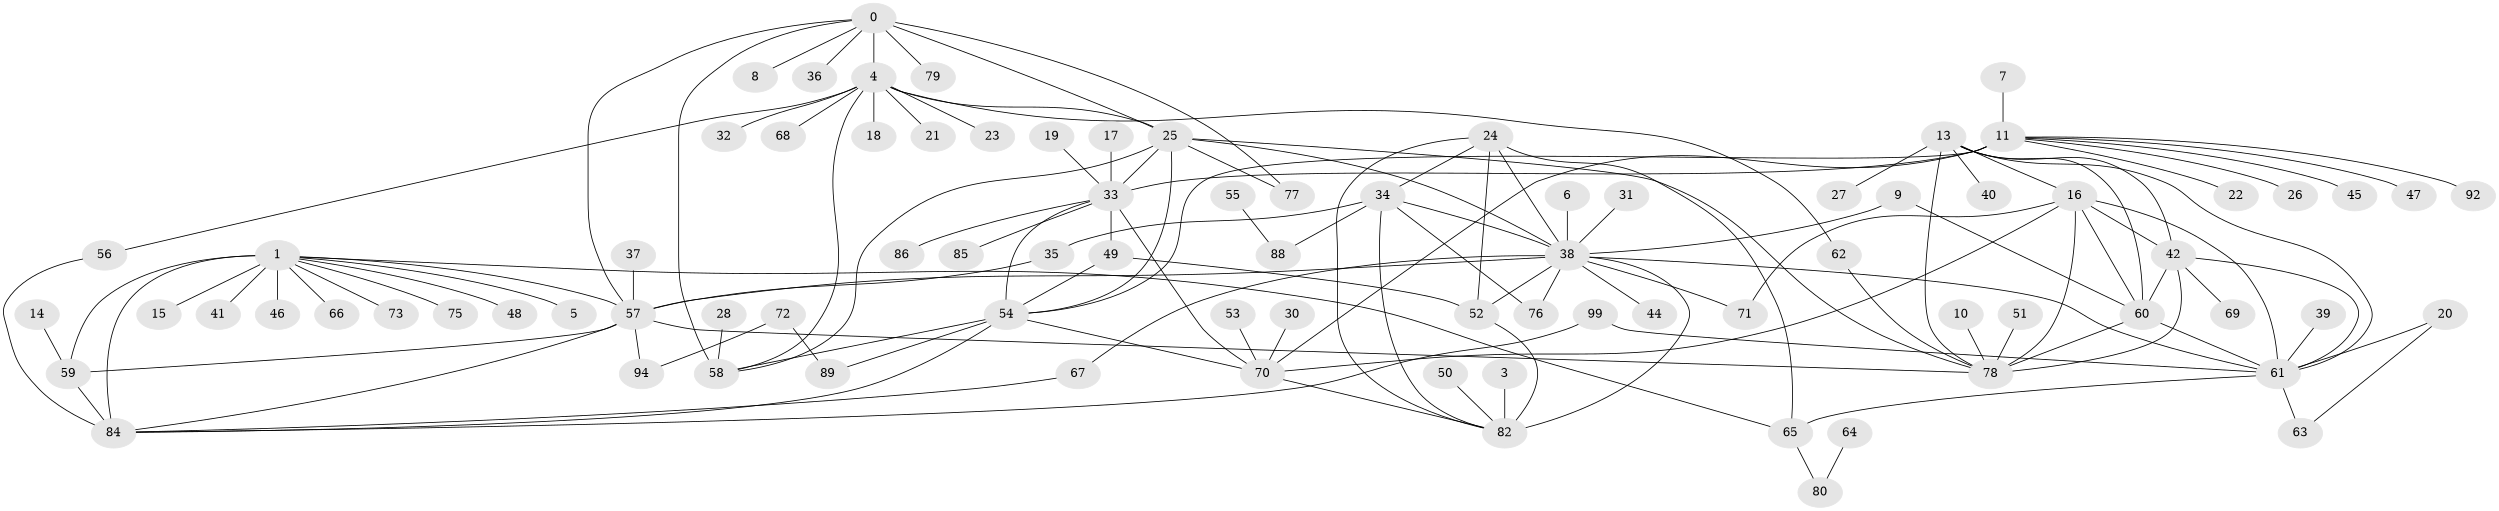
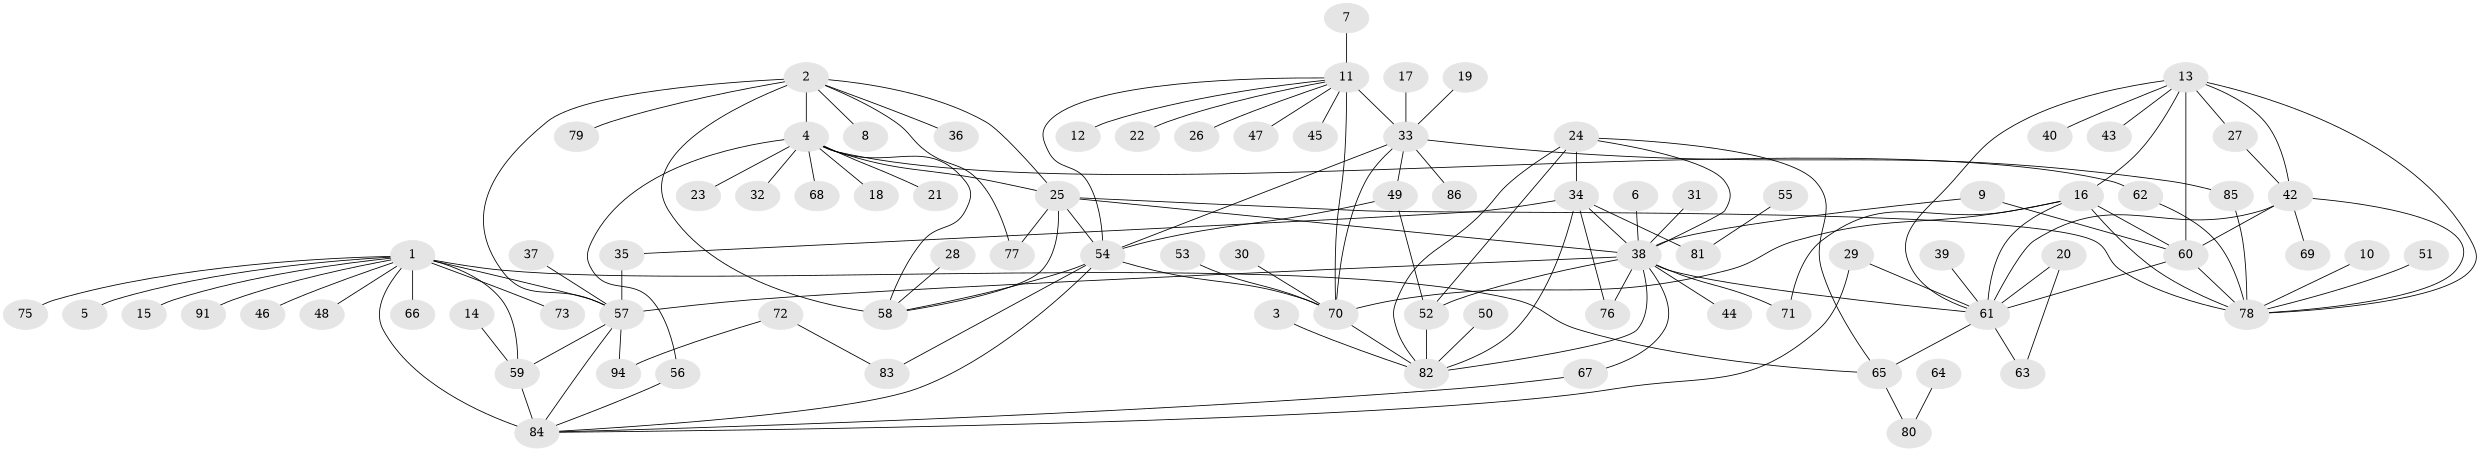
(874, 18) -> (806, 77)
none -> (2109, 137)
(1141, 166) -> none
(2473, 196) -> (1078, 137)
(2124, 226) -> (2263, 166)
(1278, 255) -> (1698, 255)
(218, 315) -> (203, 315)
(1595, 315) -> (1851, 255)
(1311, 352) -> (2245, 255)
(828, 374) -> (887, 374)
